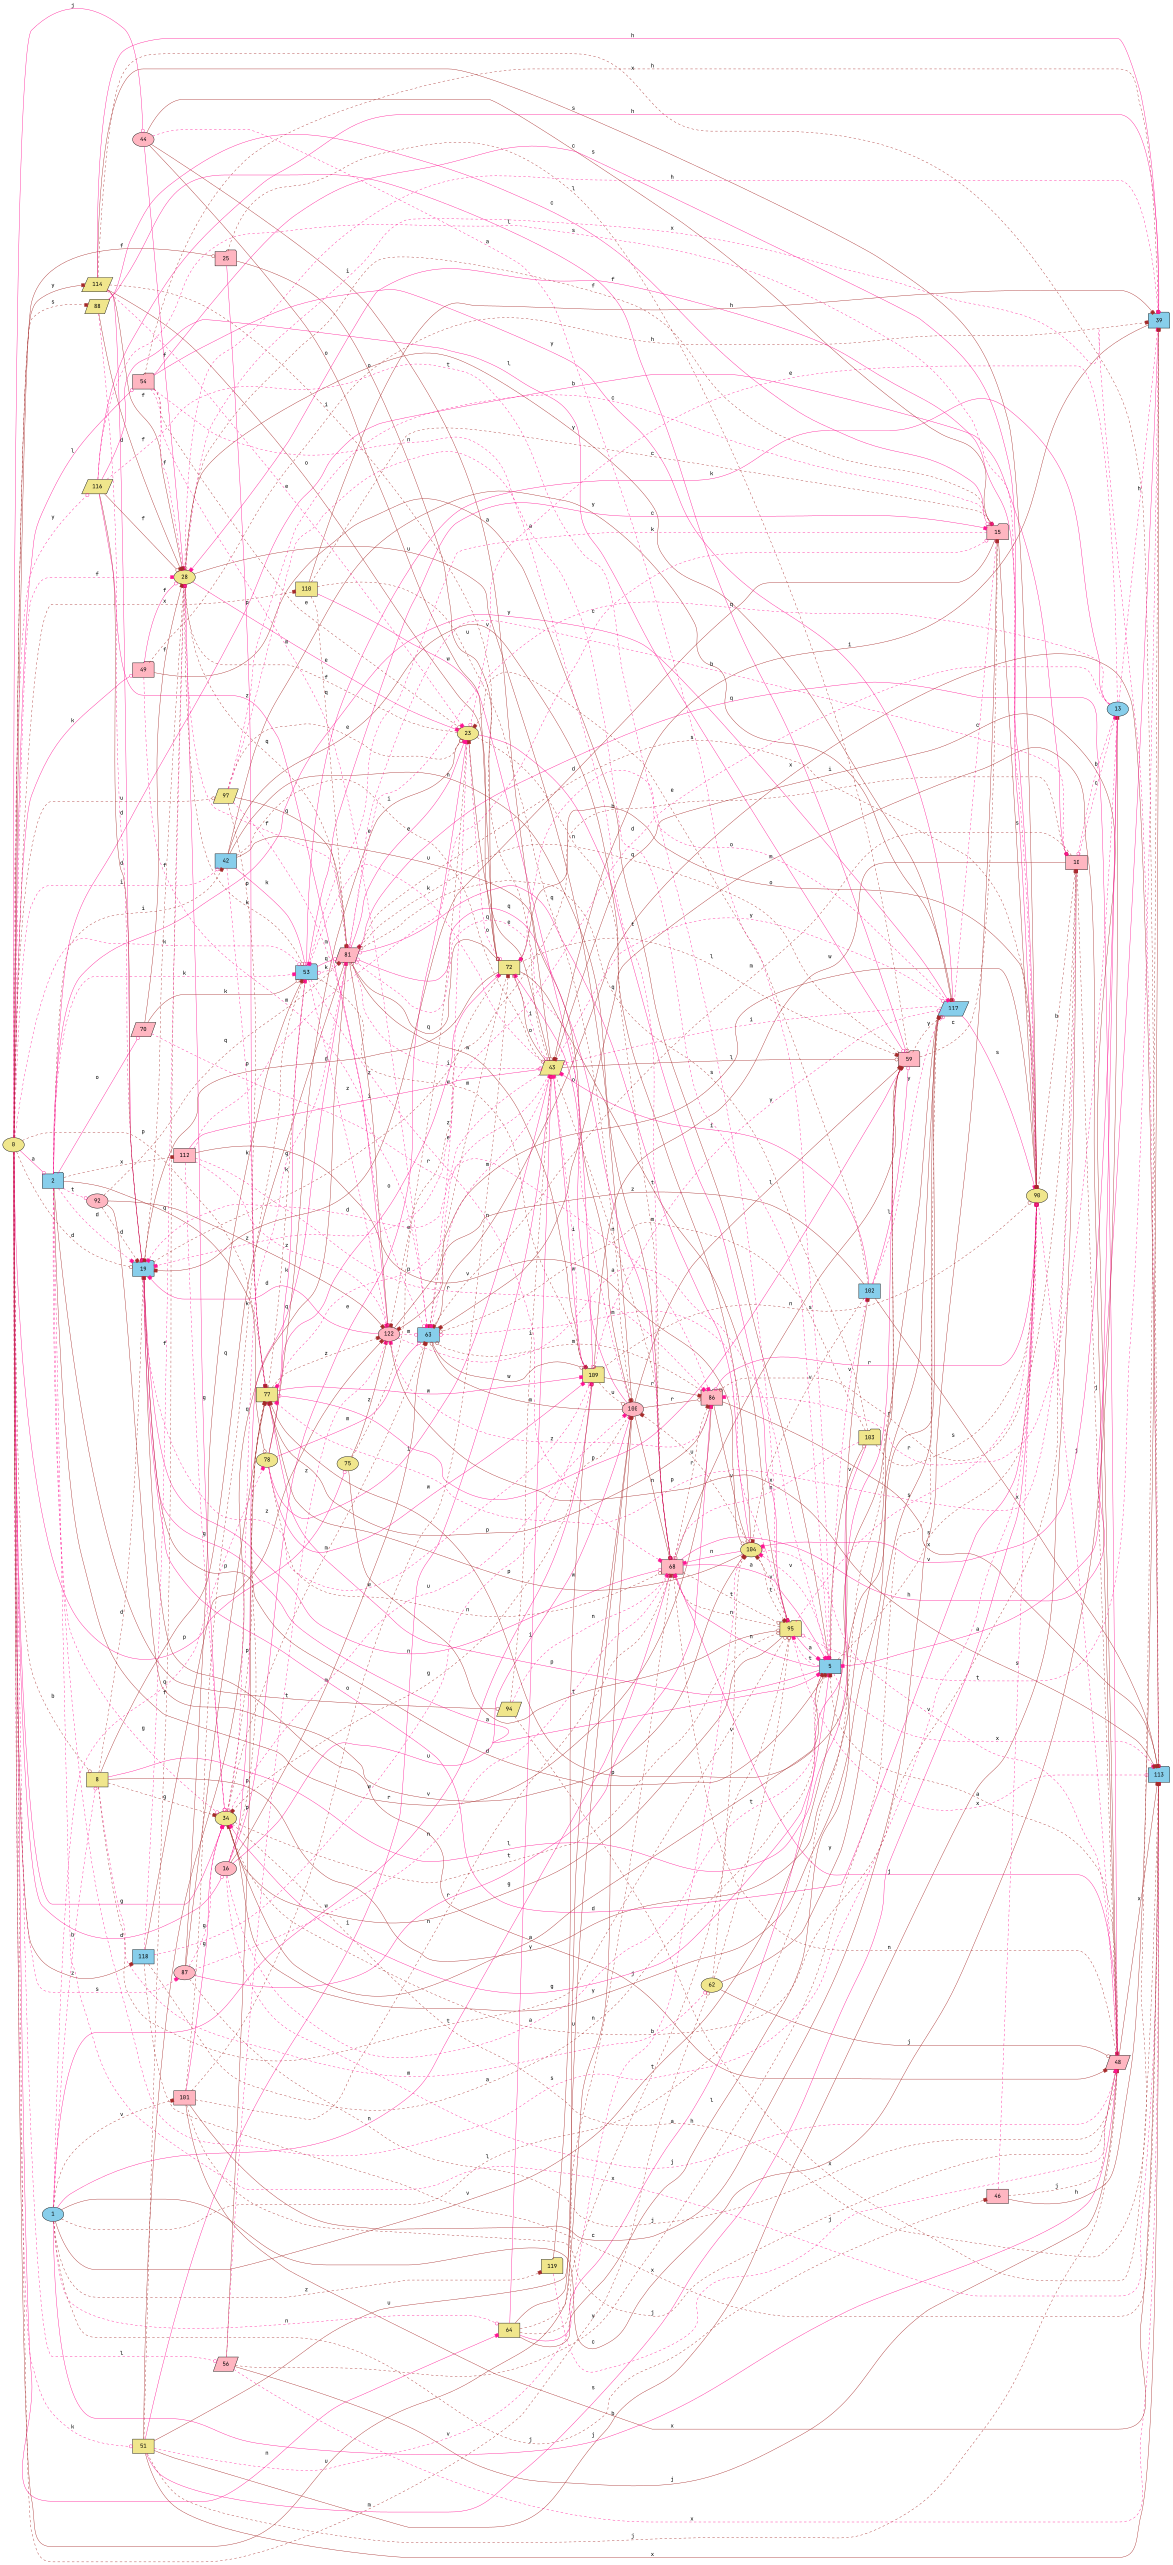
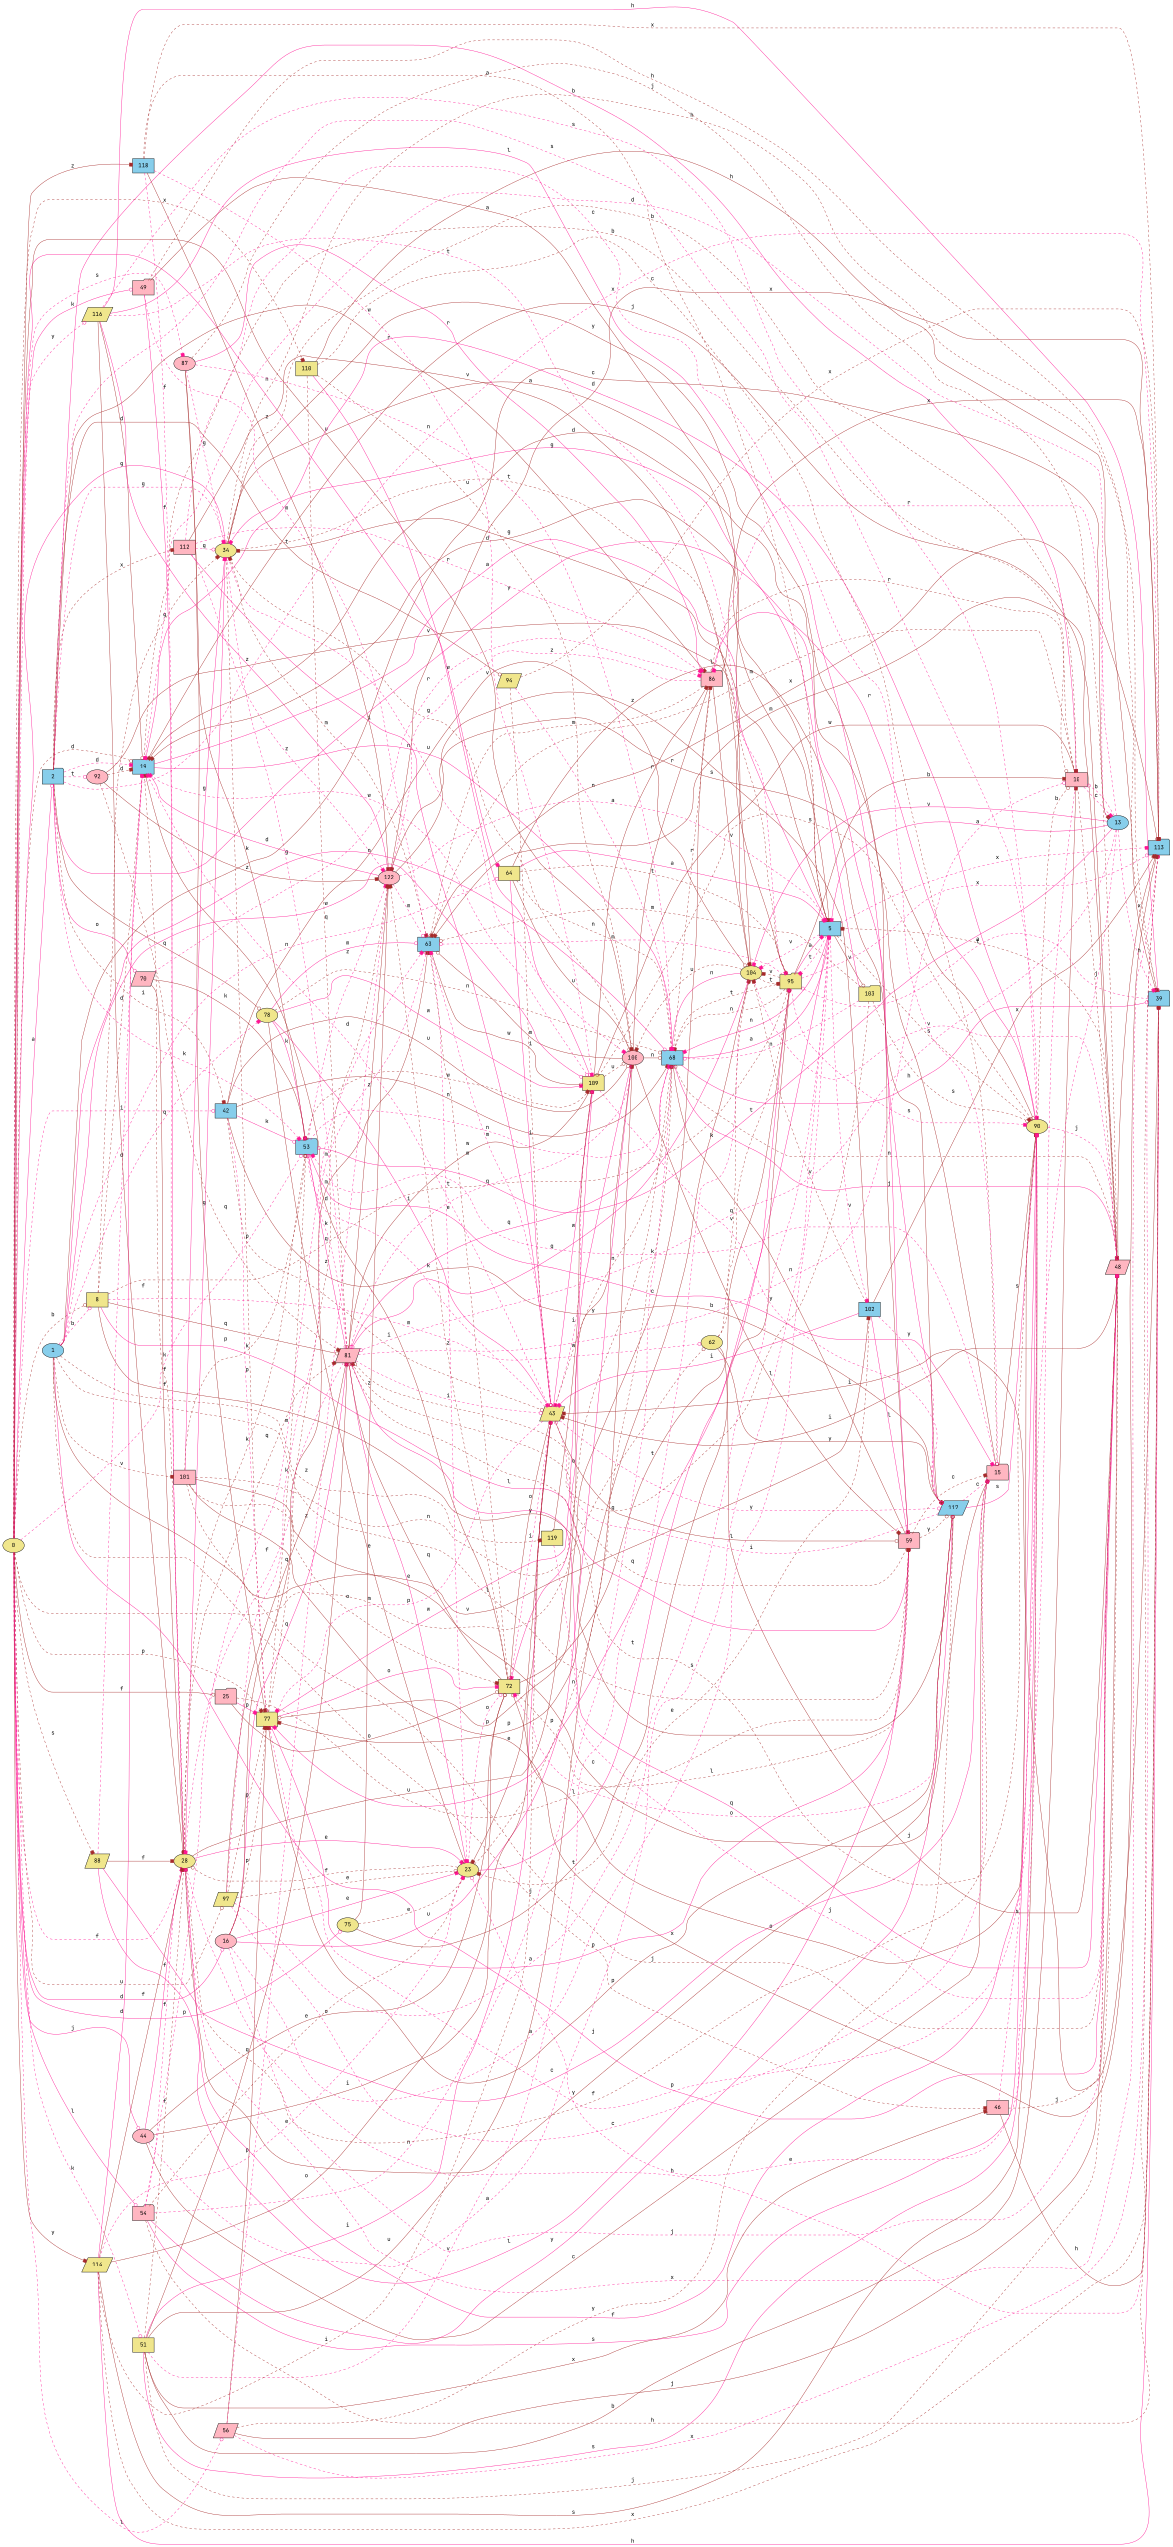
none -> (871, 797)
(672, 1567) -> (672, 1058)
(1004, 2557) -> (595, 2358)
